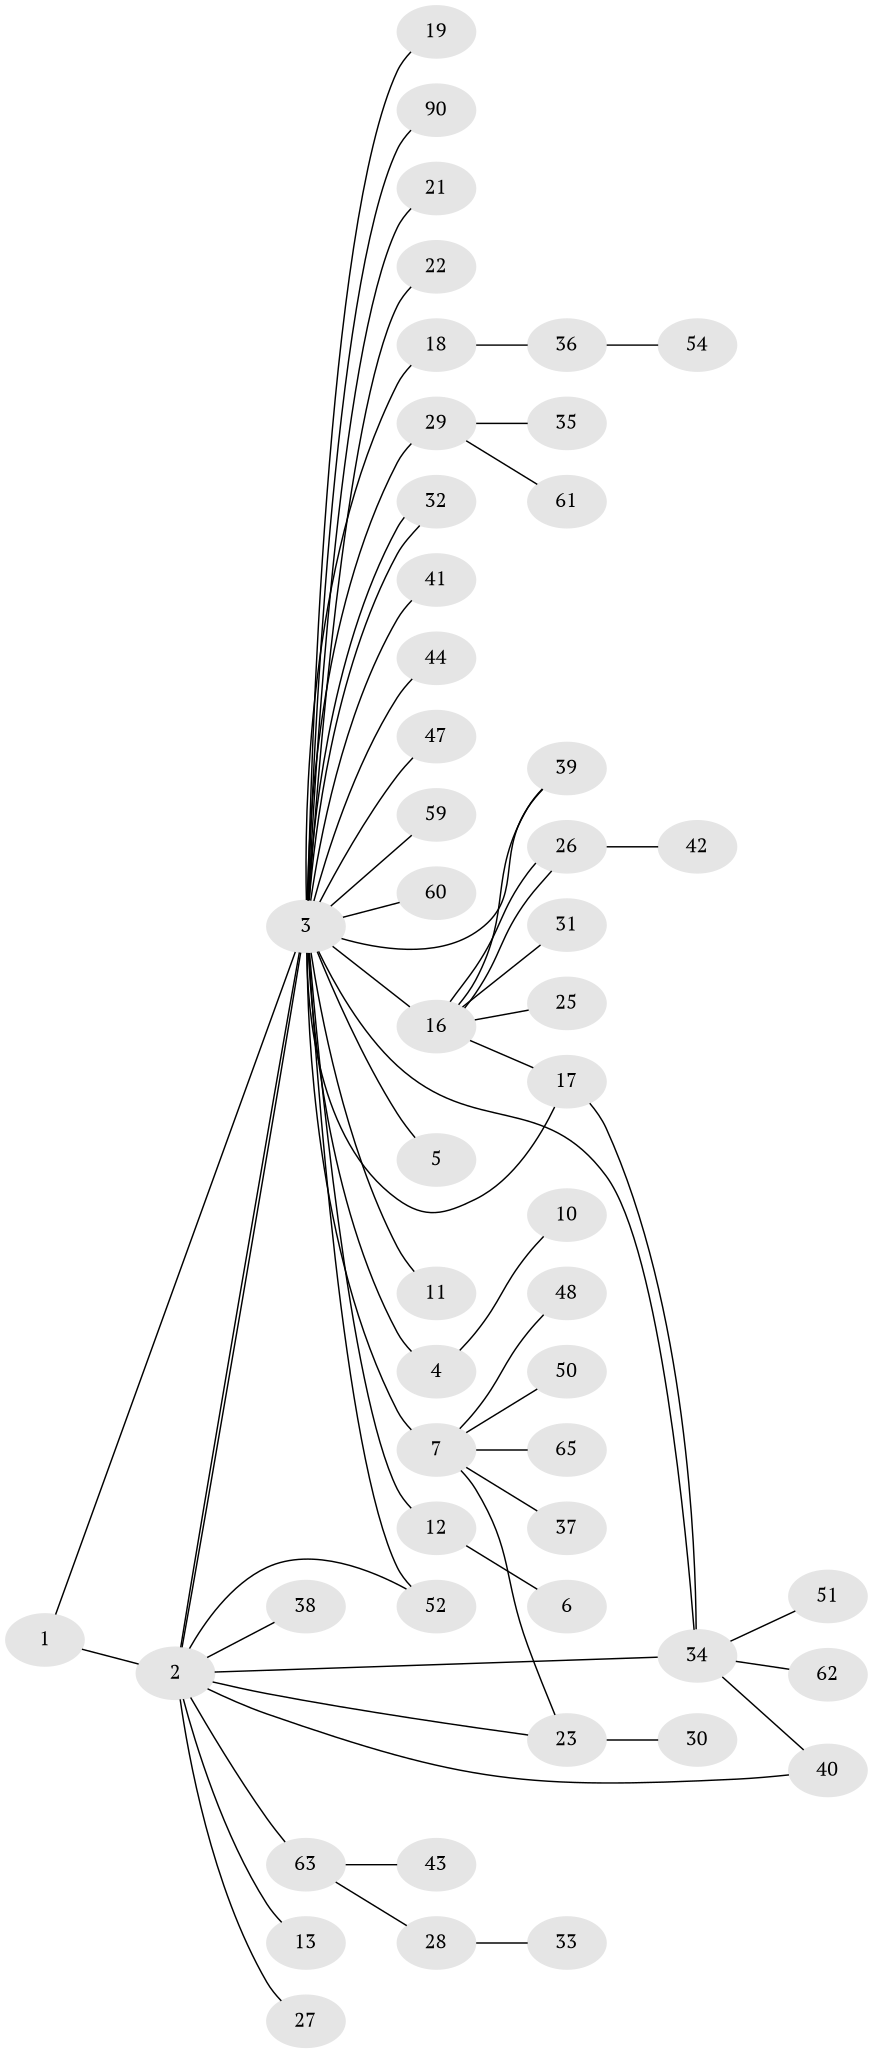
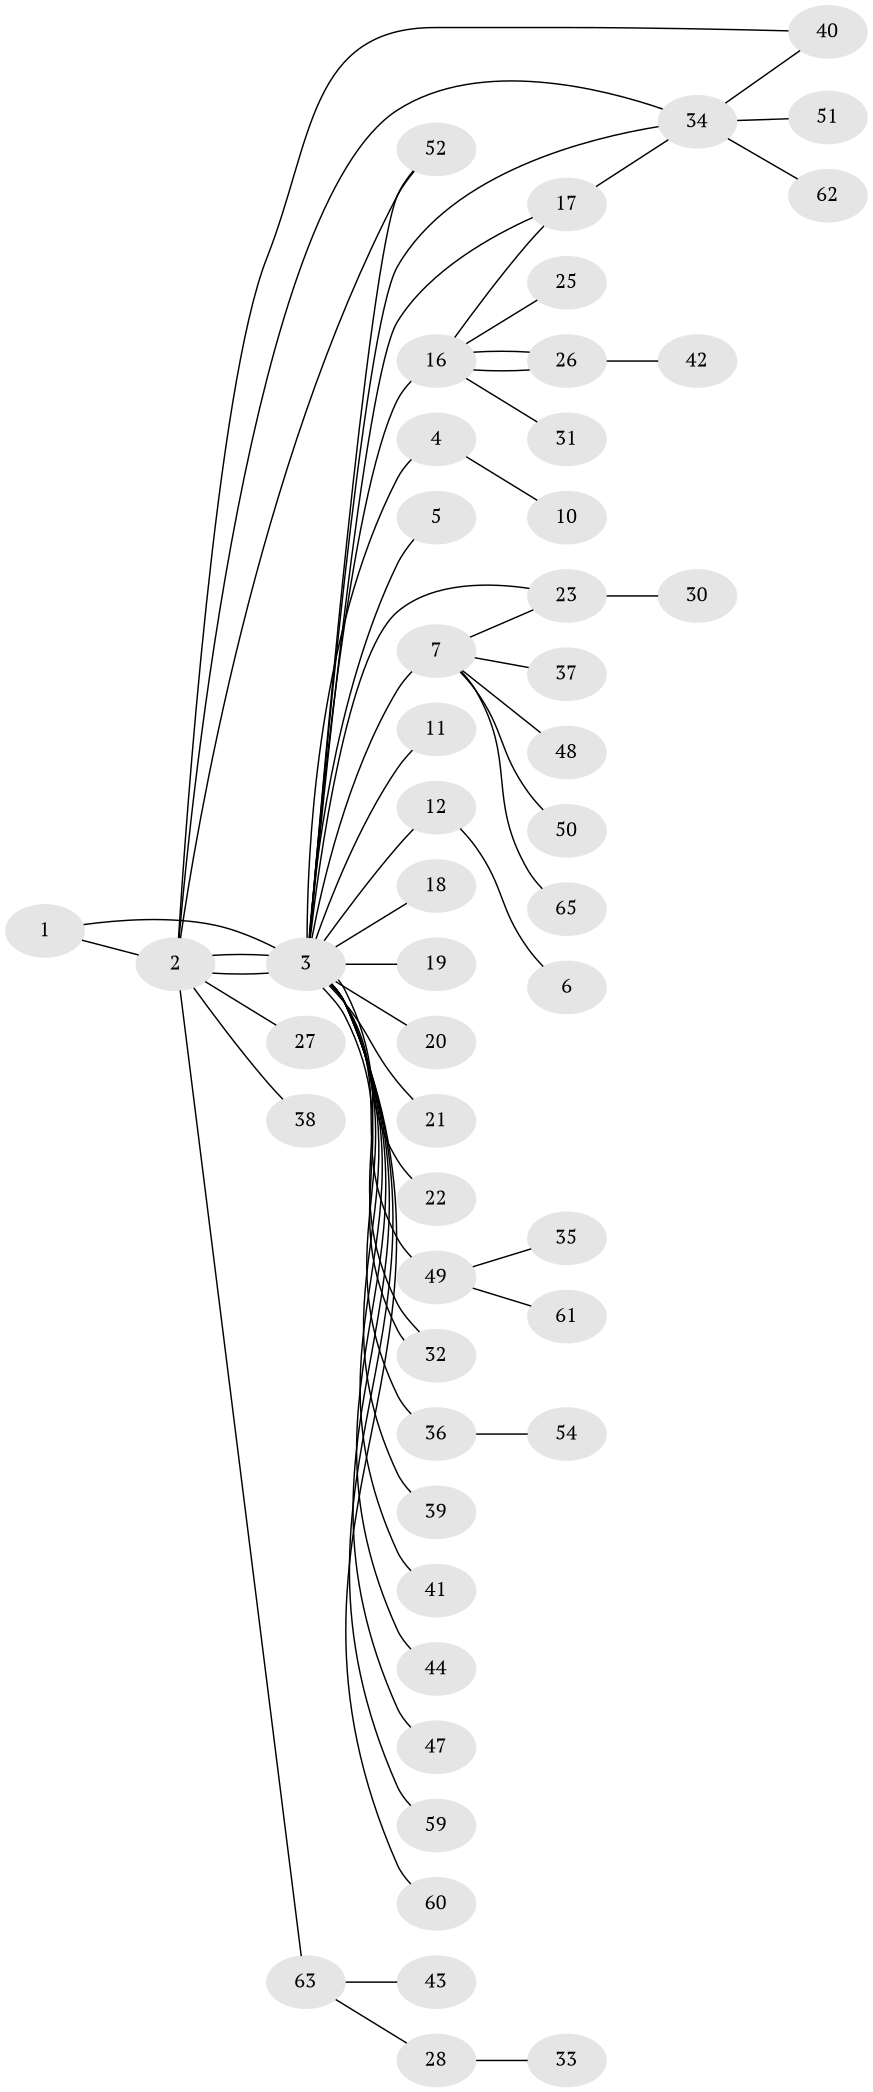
(436, 110) -> (436, 1043)
(502, 345) -> (371, 1199)
(436, 423) -> (436, 1277)
(500, 897) -> none
(370, 1712) -> (374, 646)
(306, 1943) -> none
